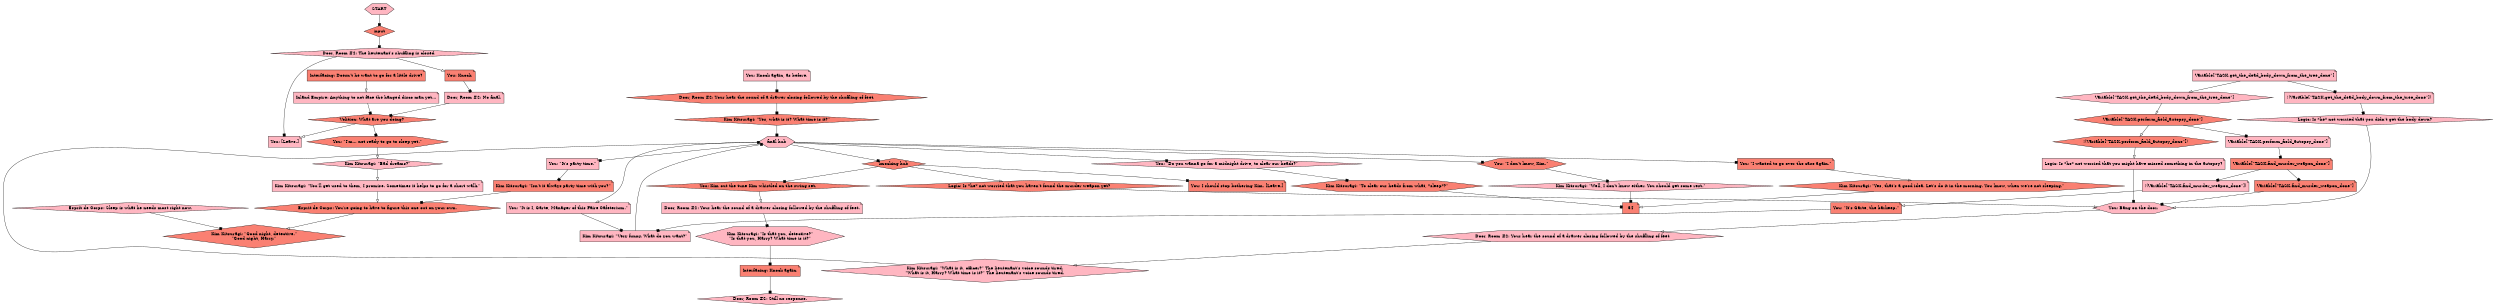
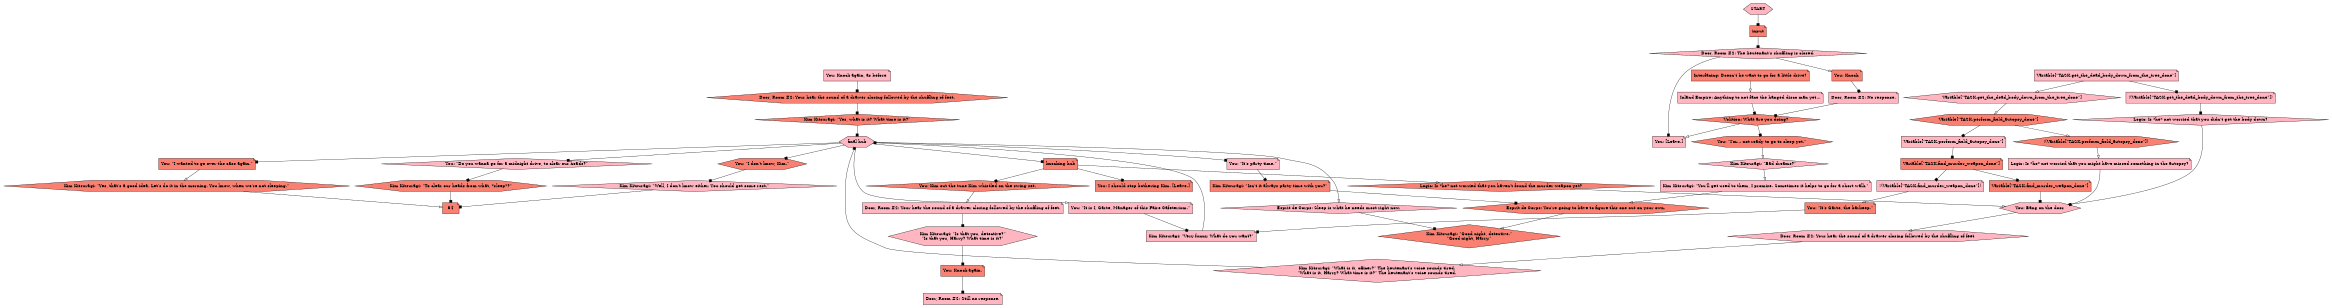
(379, 31) -> (1758, 31)
(474, 98) -> (1864, 98)
none -> (1117, 148)
(894, 164) -> (1061, 164)
(770, 271) -> (963, 271)
(770, 299) -> (963, 299)
